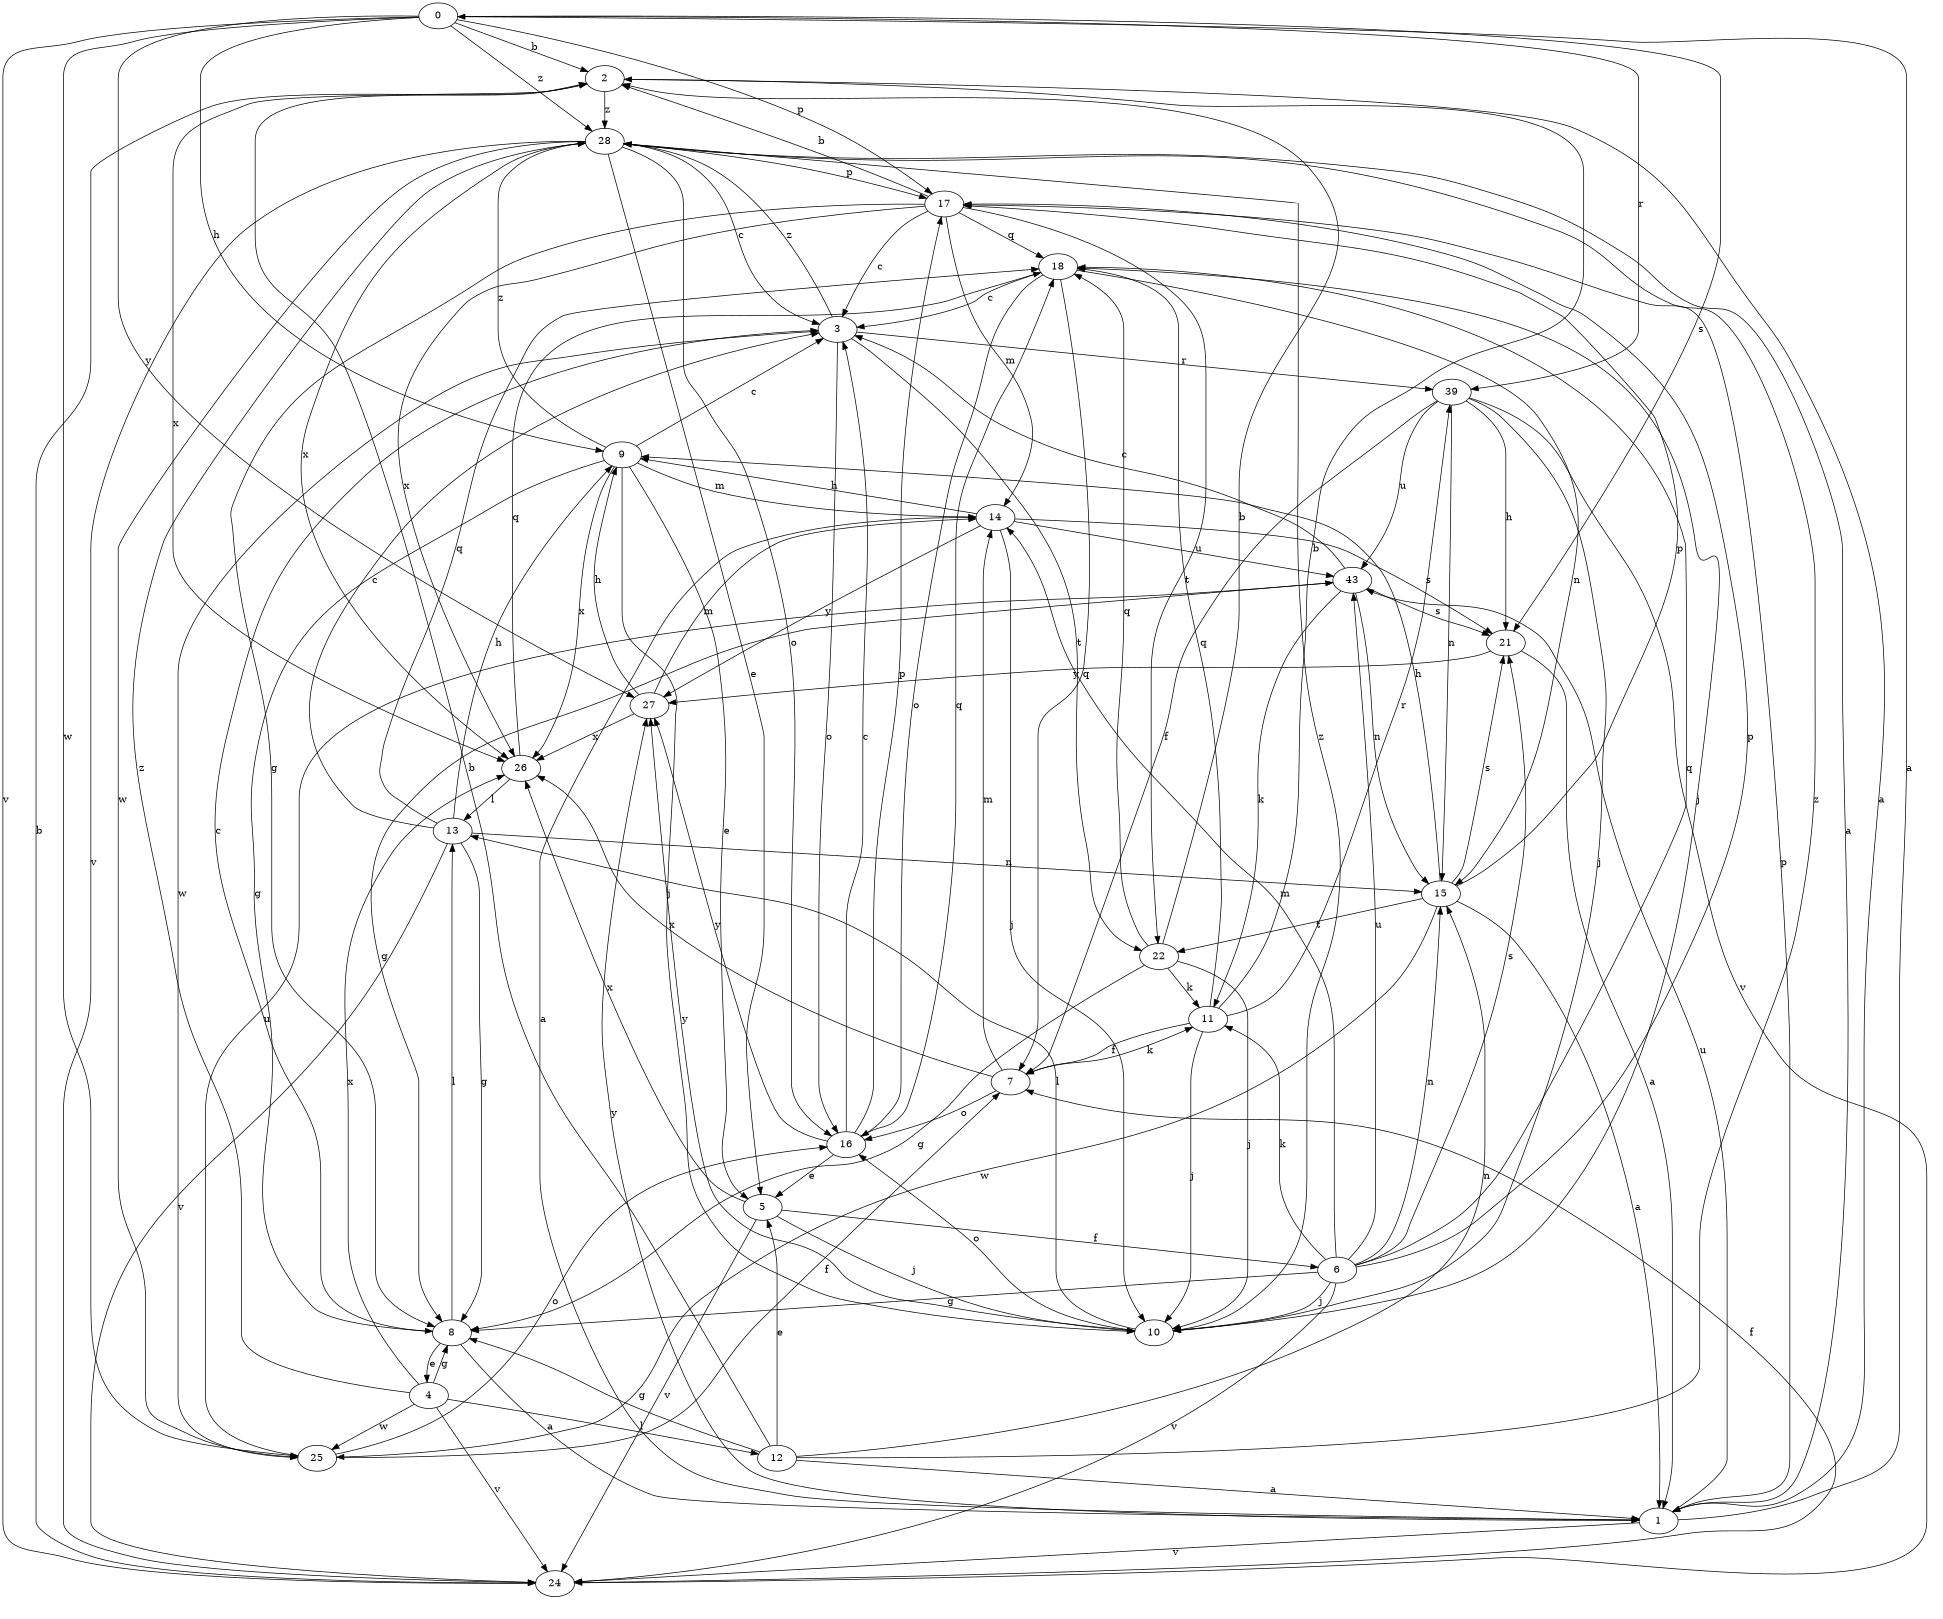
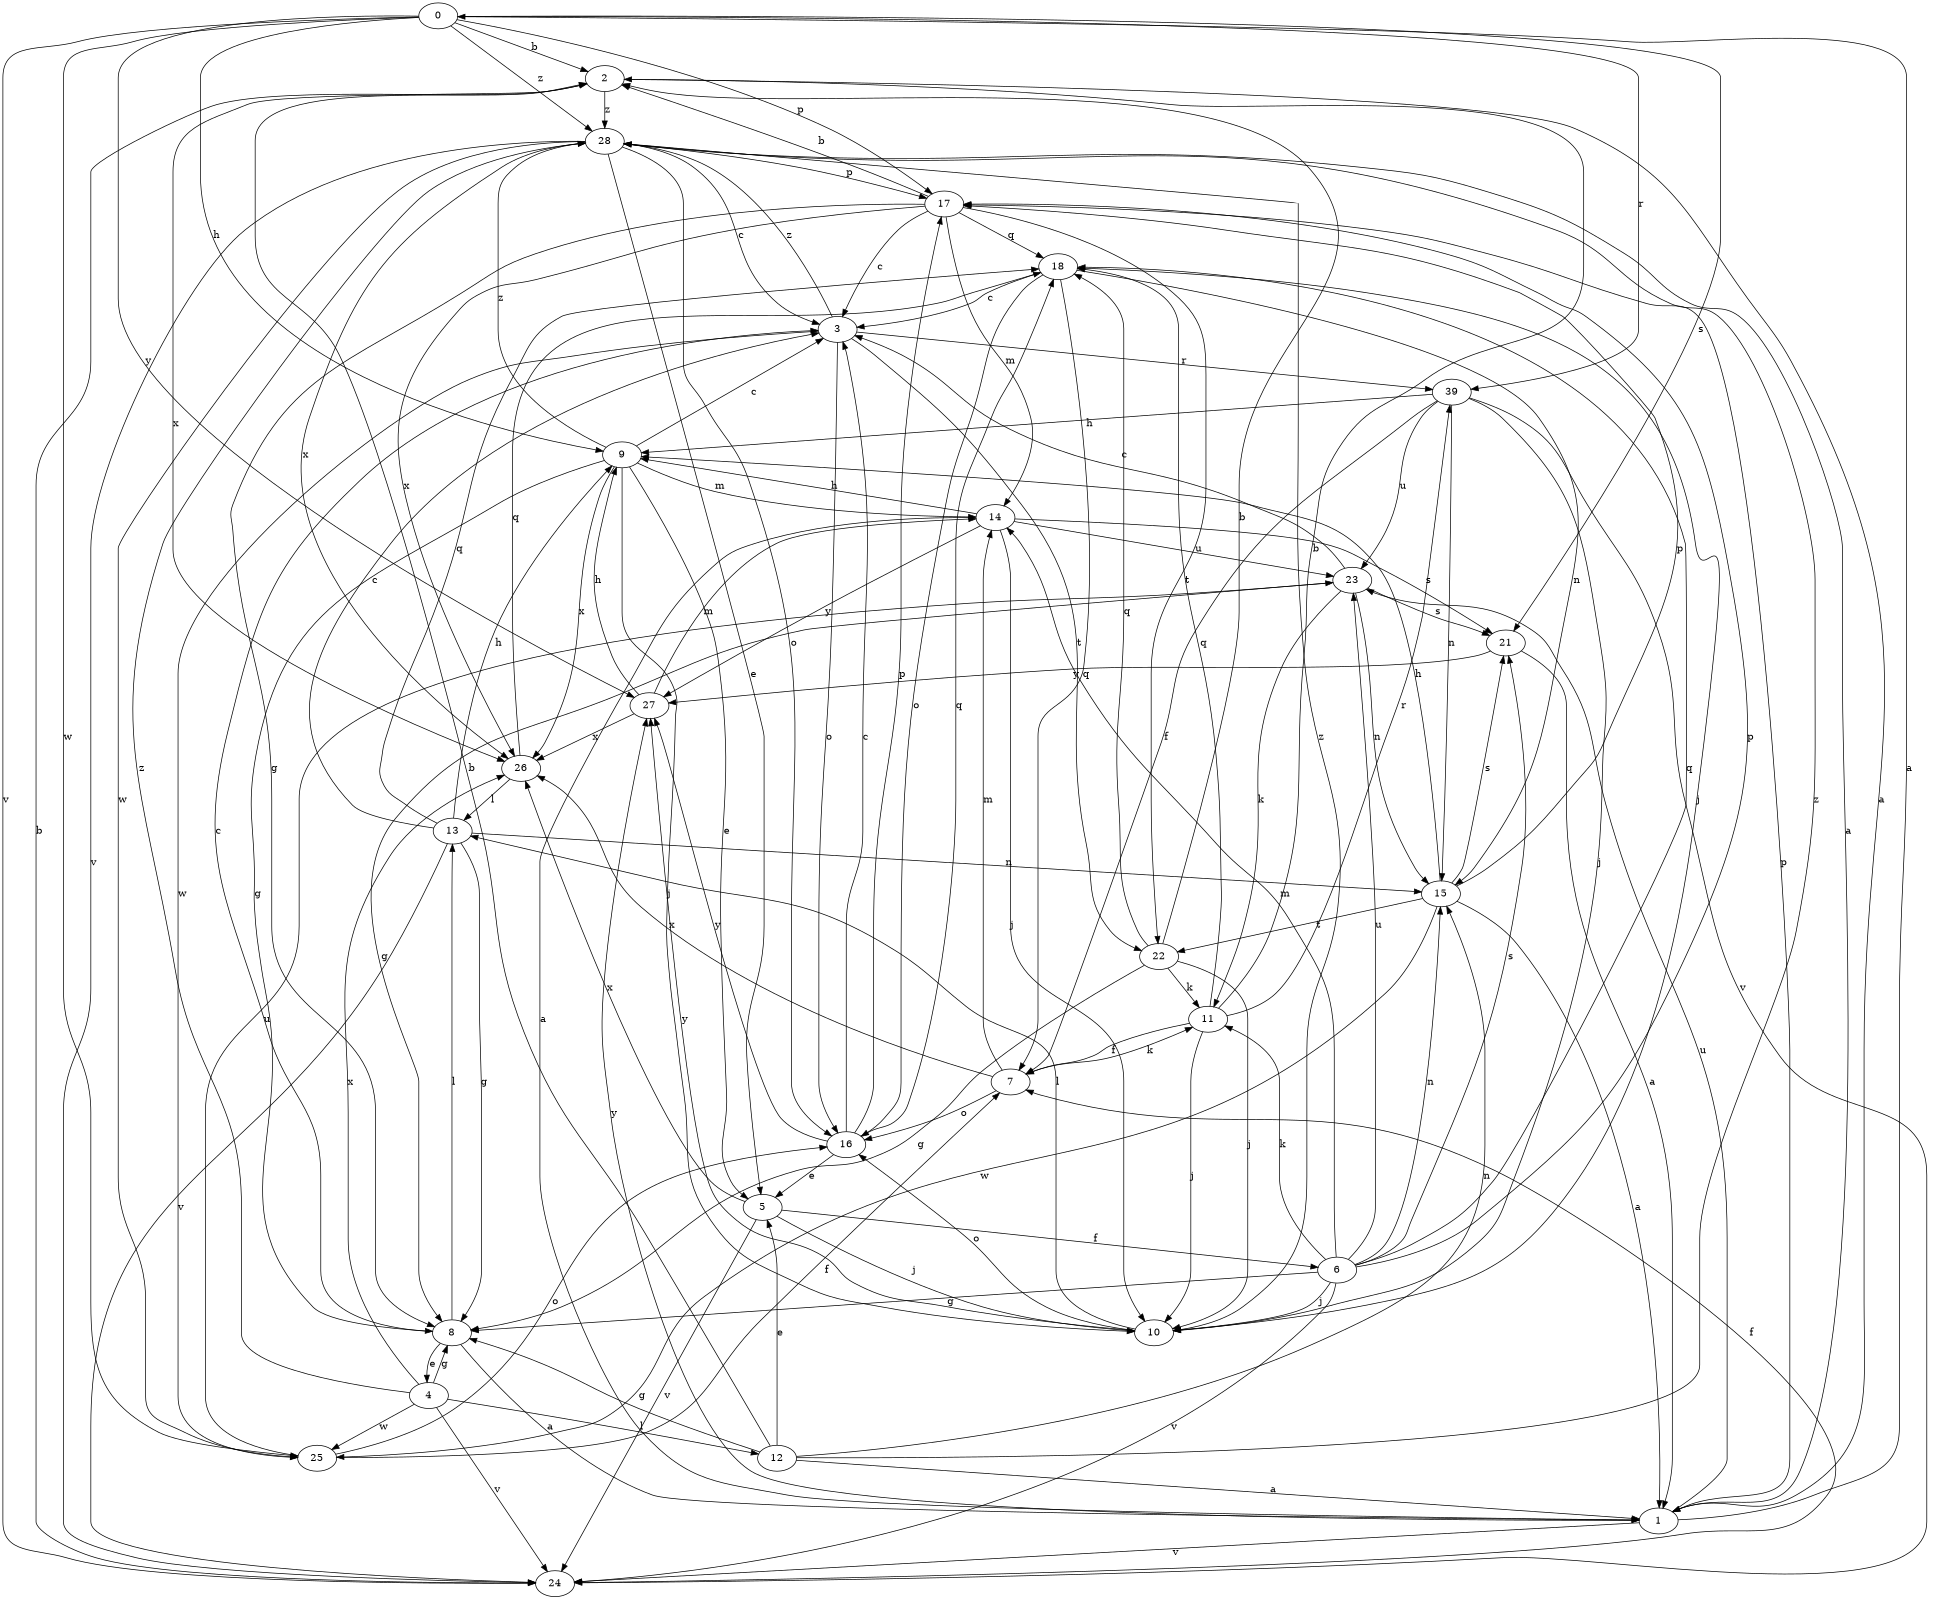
(1506, 504) -> (1041, 423)
(1352, 580) -> (1352, 580)
